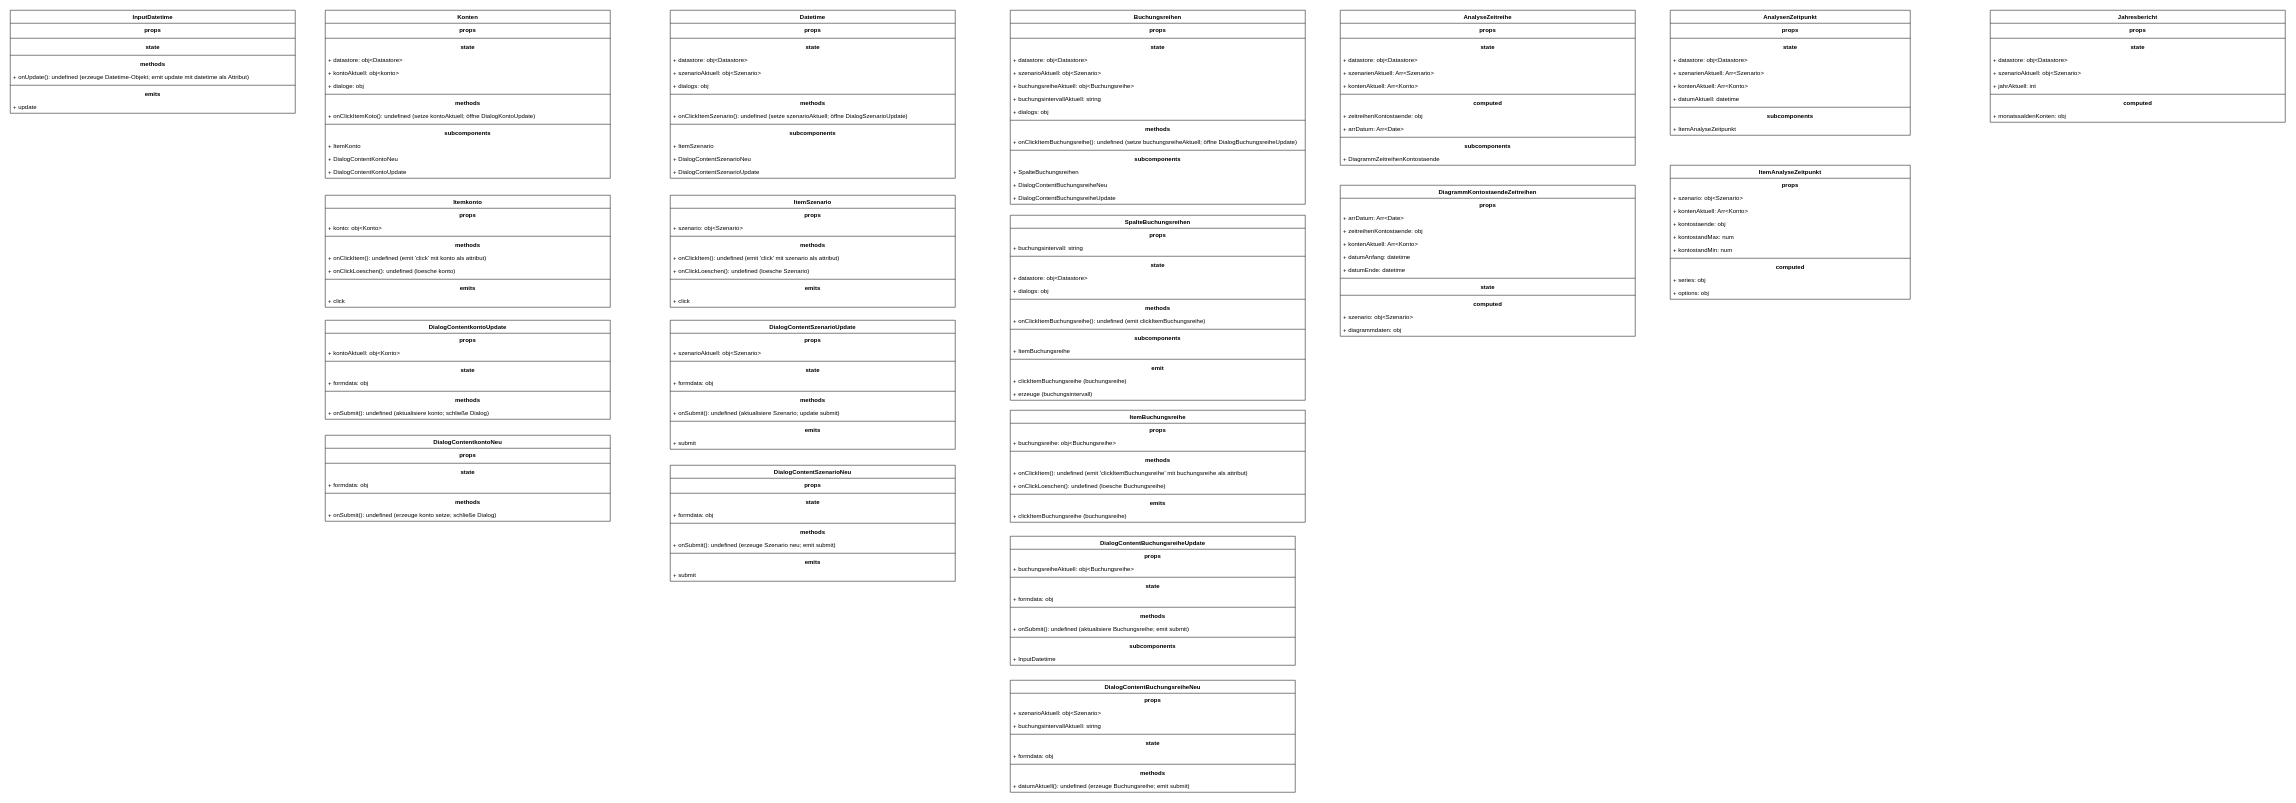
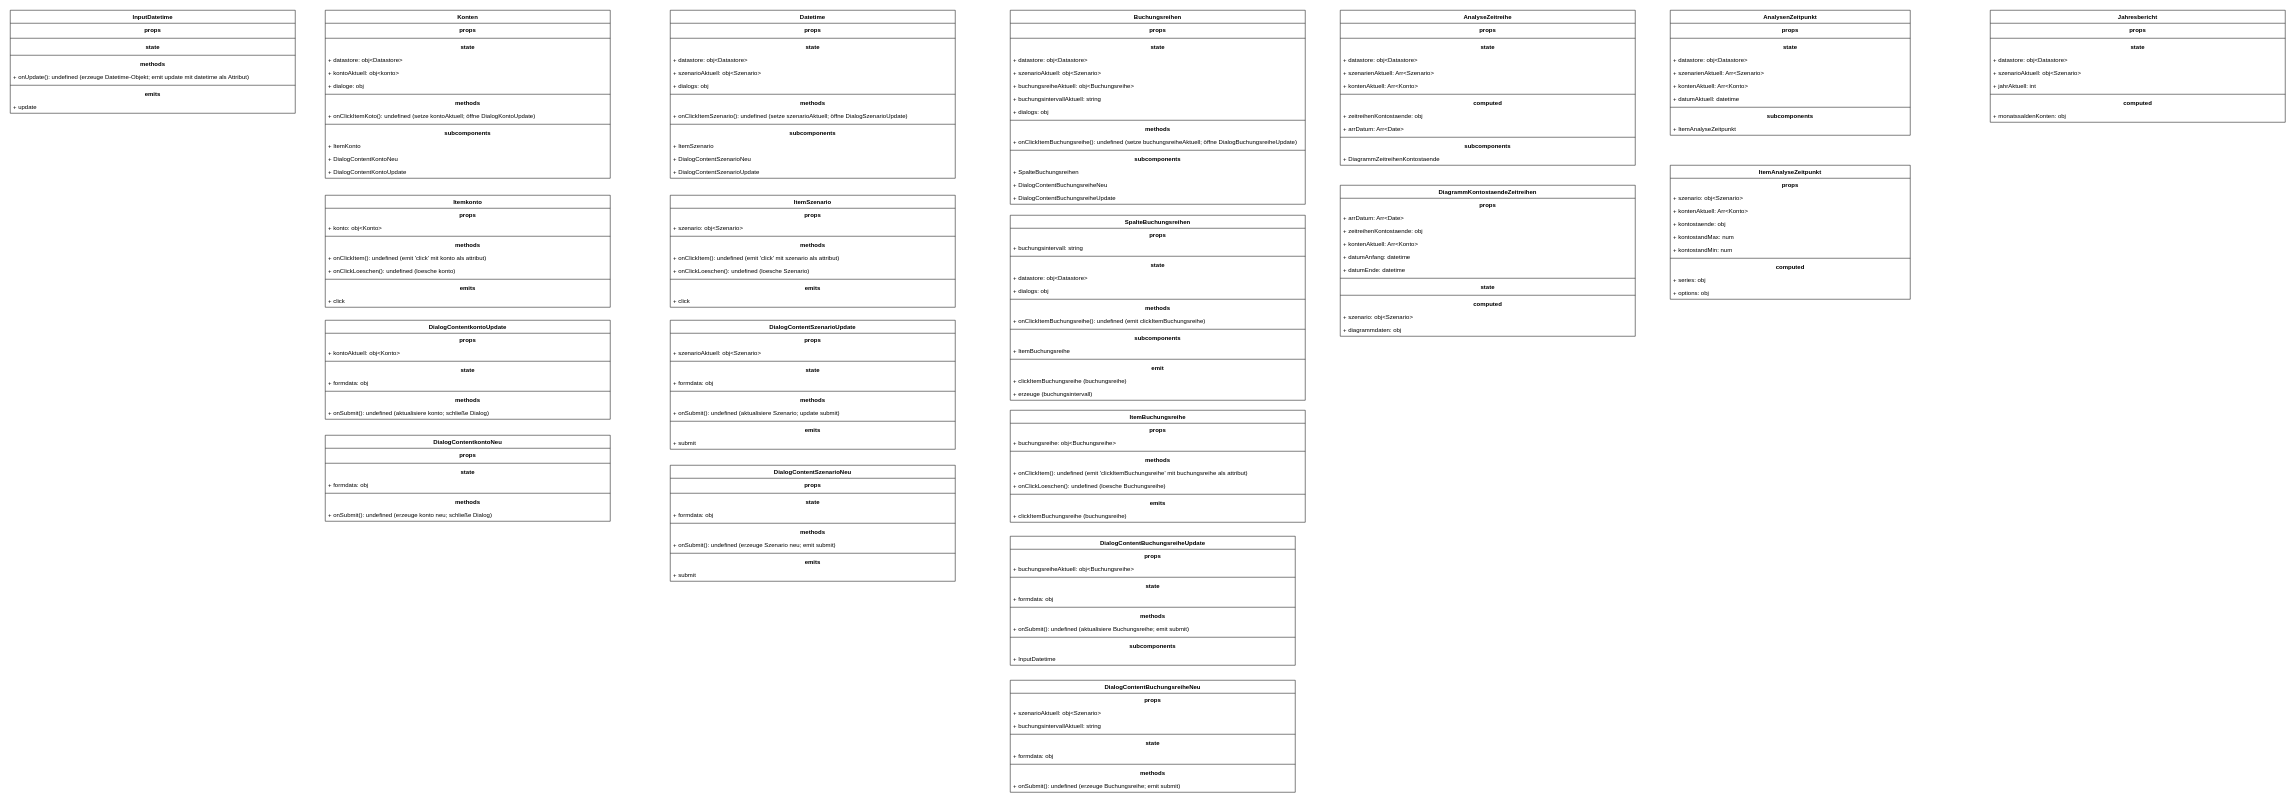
(420, 515) -> (417, 515)
(1110, 786) -> (1104, 786)
